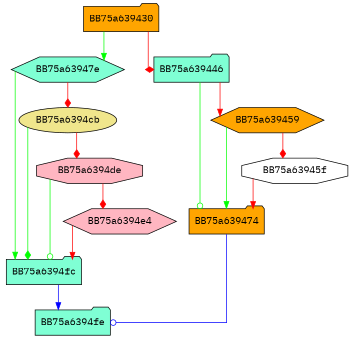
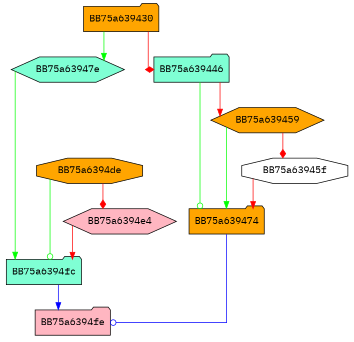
(68, 120) -> none
(90, 171) -> (90, 171)
(73, 323) -> (73, 323)
